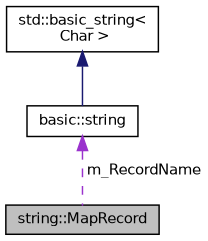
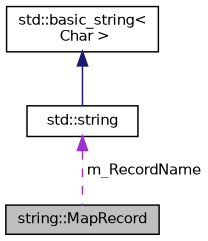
(82, 121) -> (82, 121)
